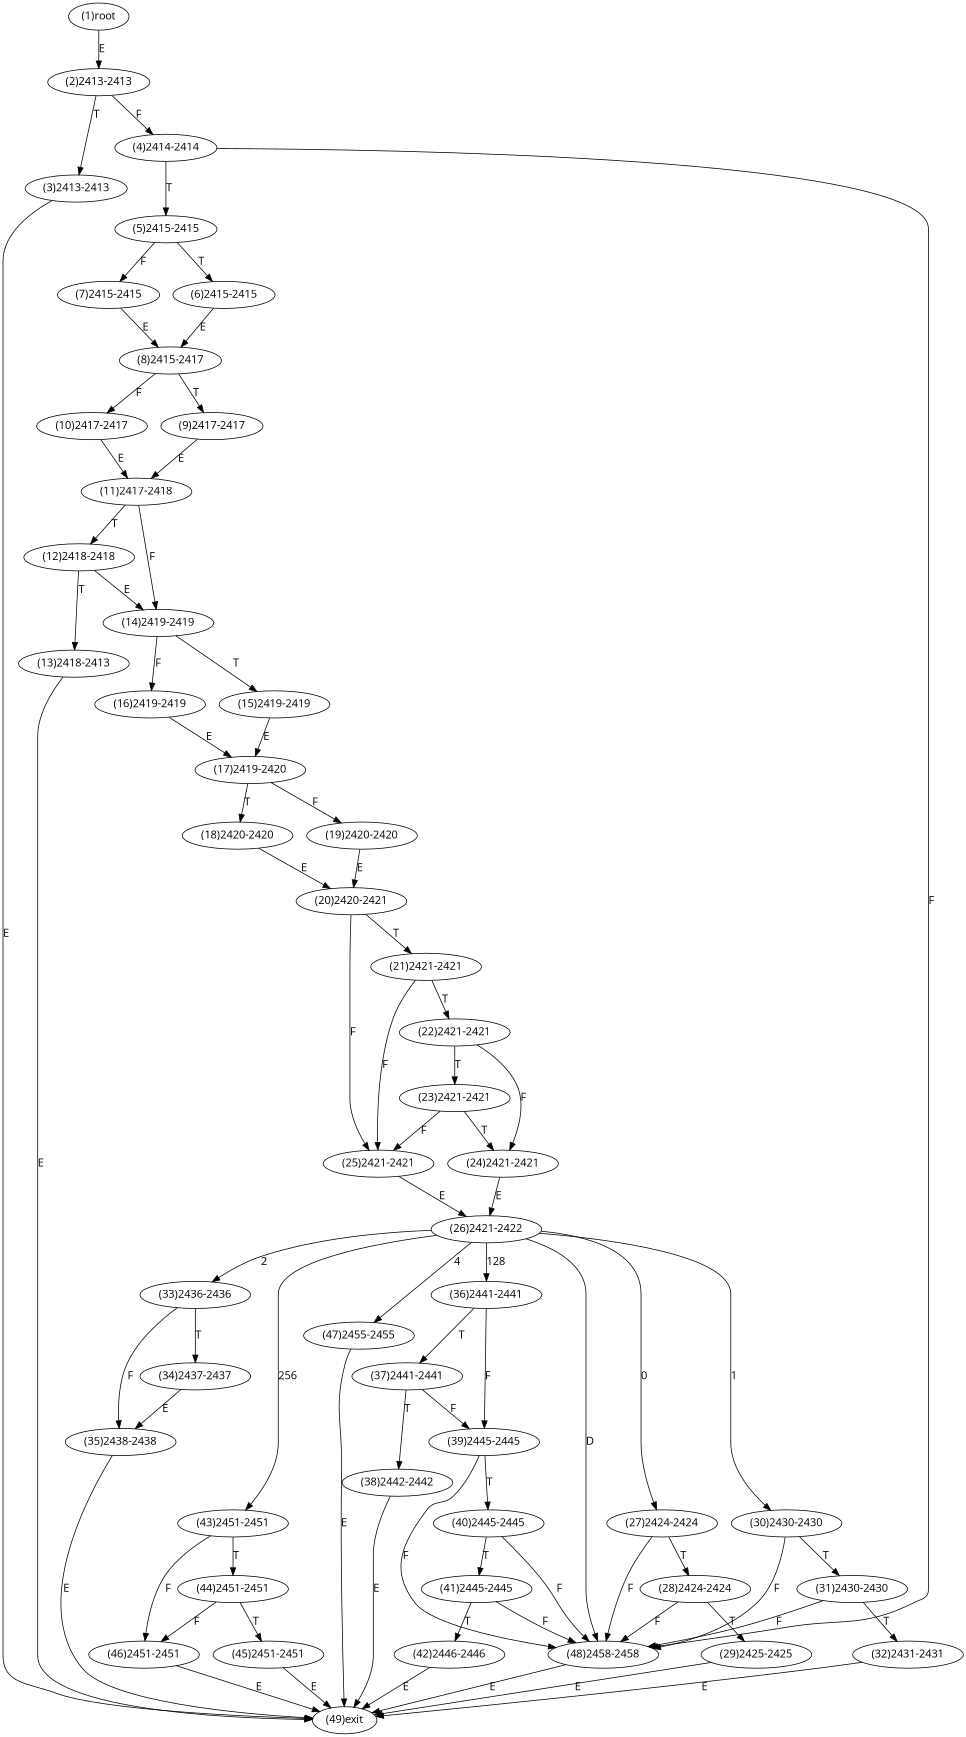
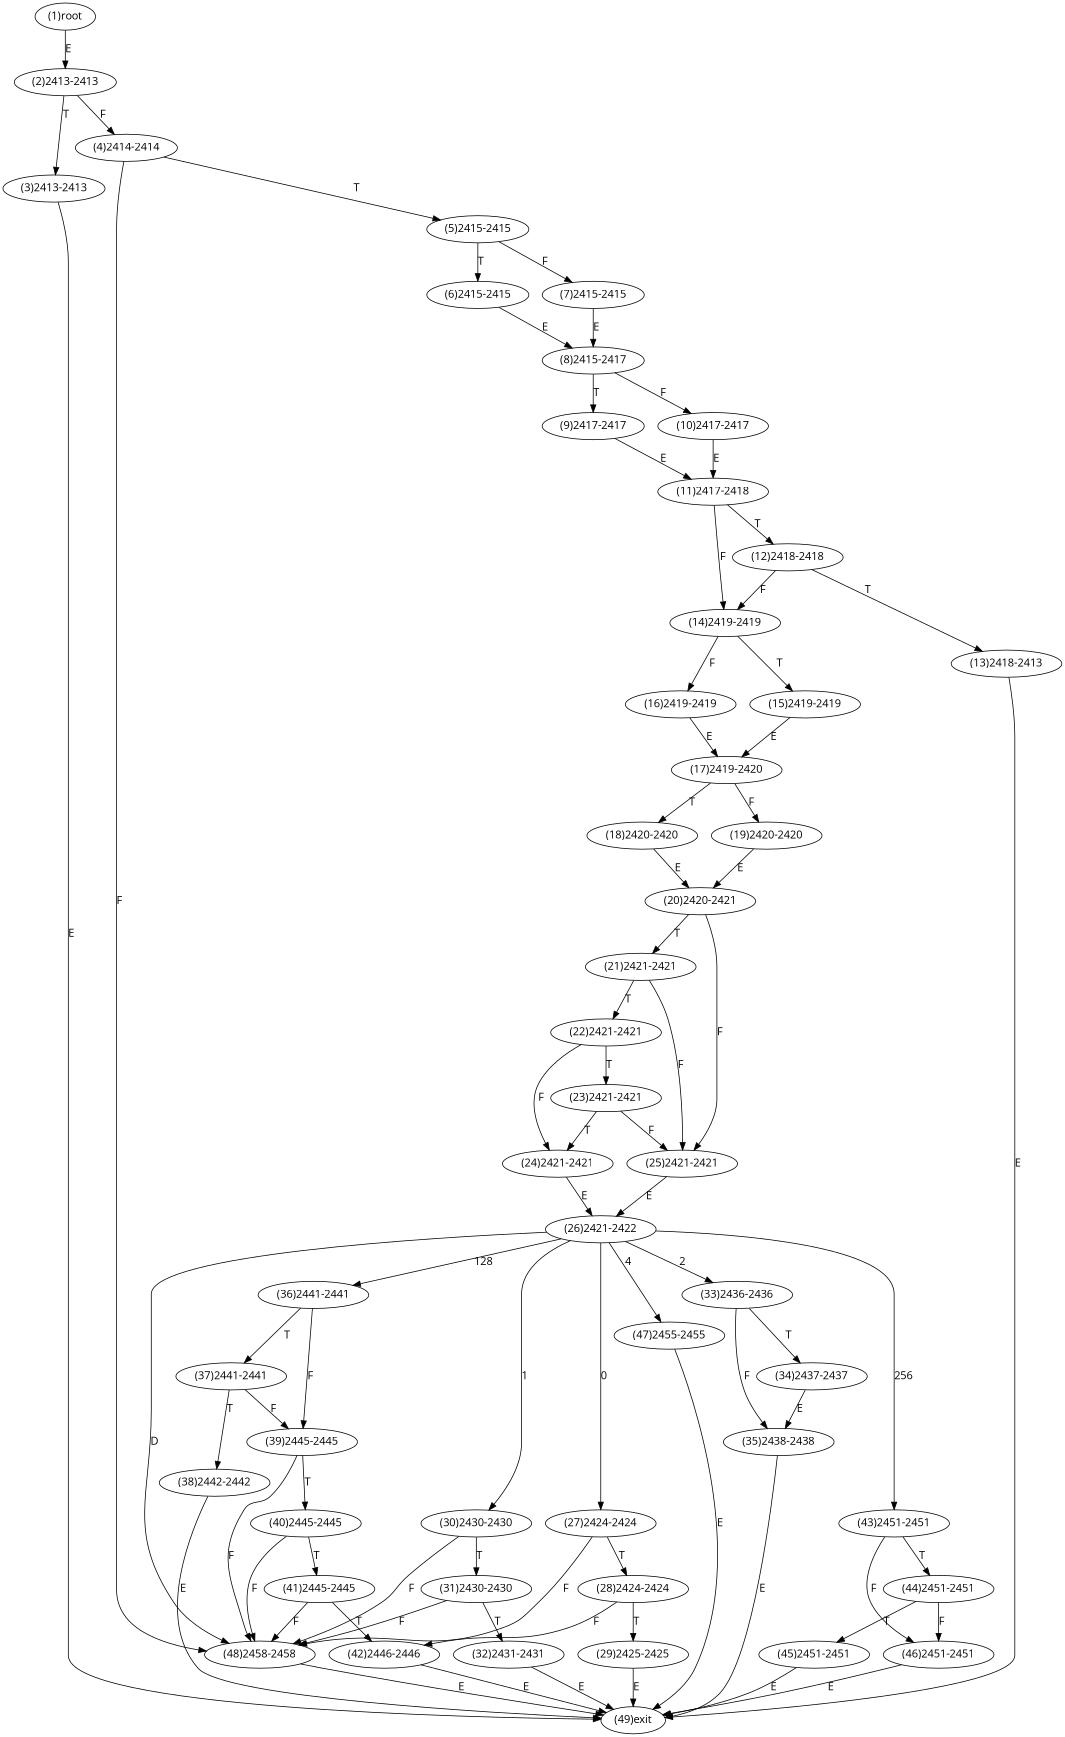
(127, 590) -> (763, 590)
(652, 1620) -> (528, 1637)
